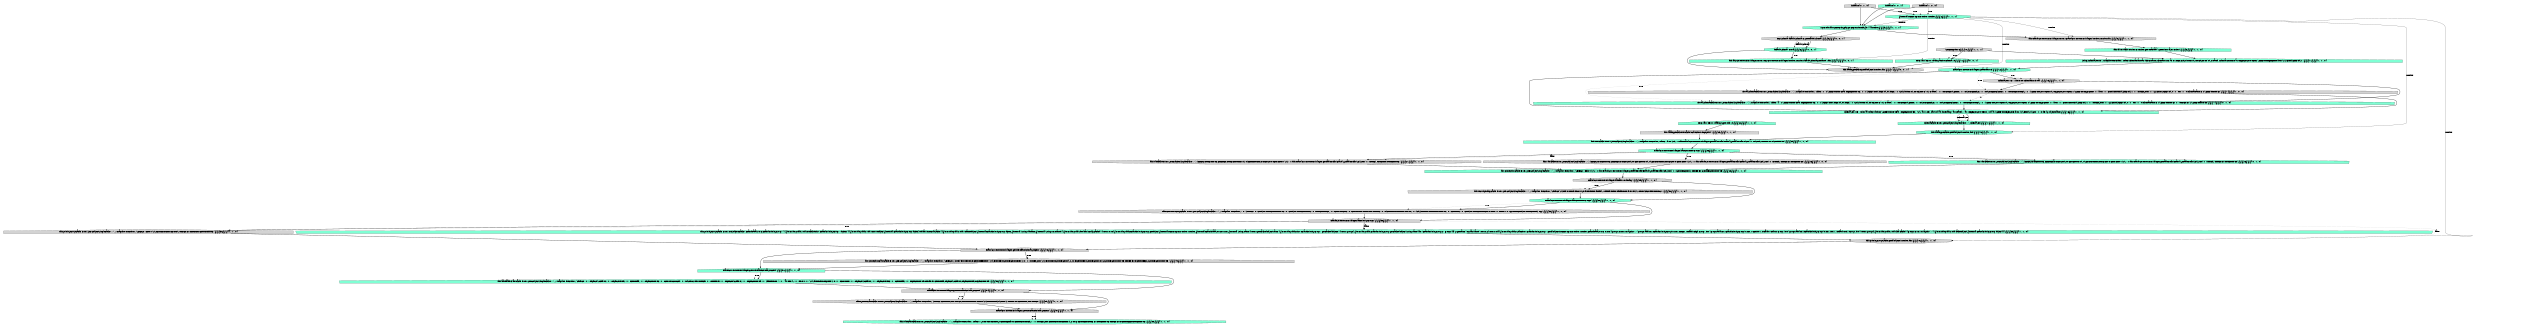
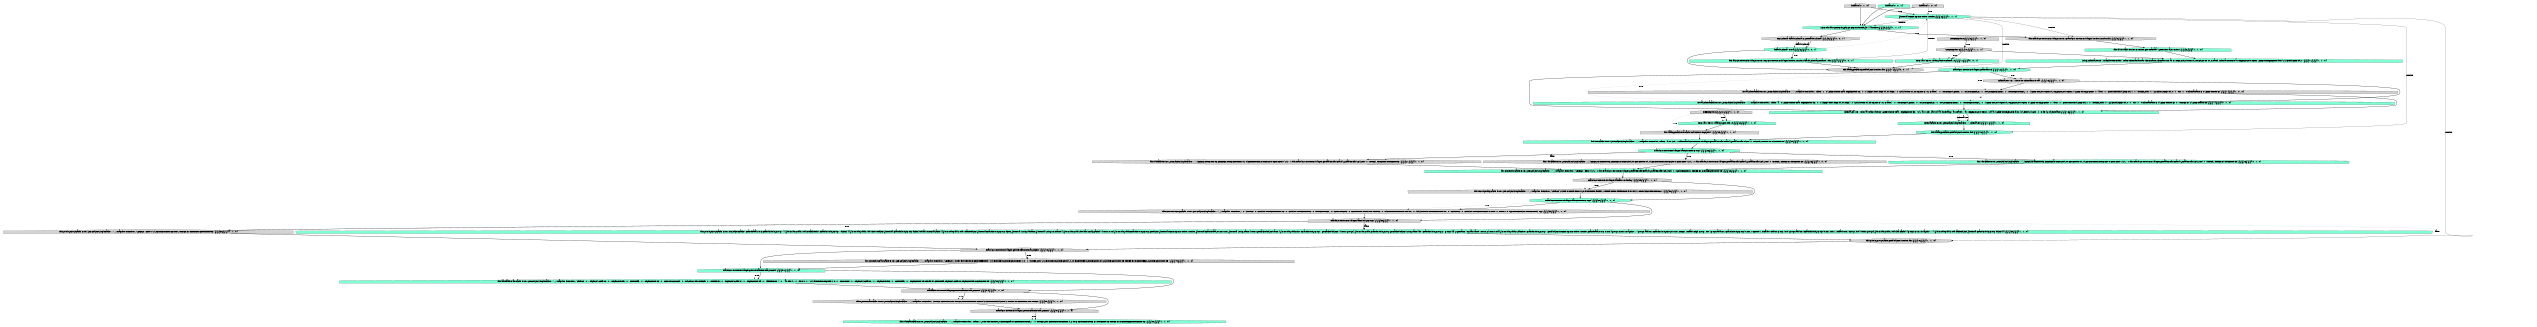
(1910, 11) -> (1876, 42)
none -> (1968, 39)
none -> (1721, 112)
